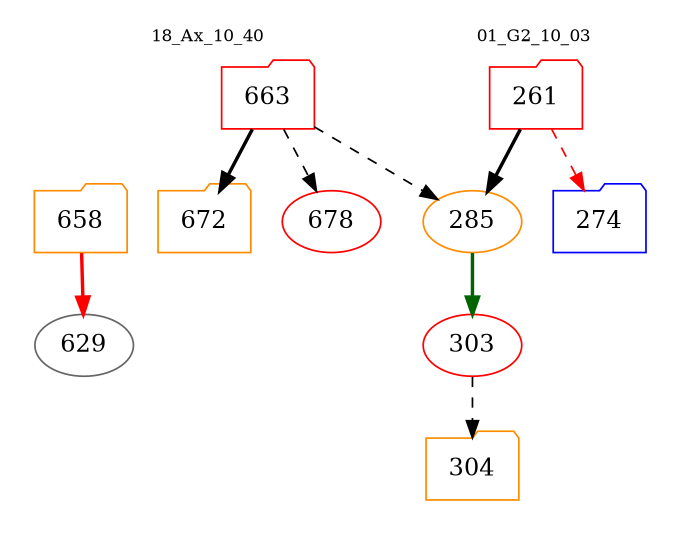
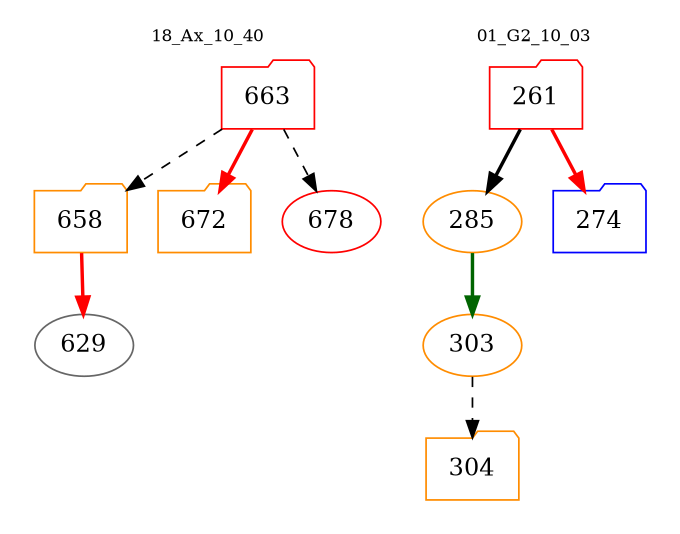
(240, 152) -> (240, 152)
(564, 152) -> (564, 152)
(369, 159) -> (182, 155)
(472, 345) -> (472, 345)
